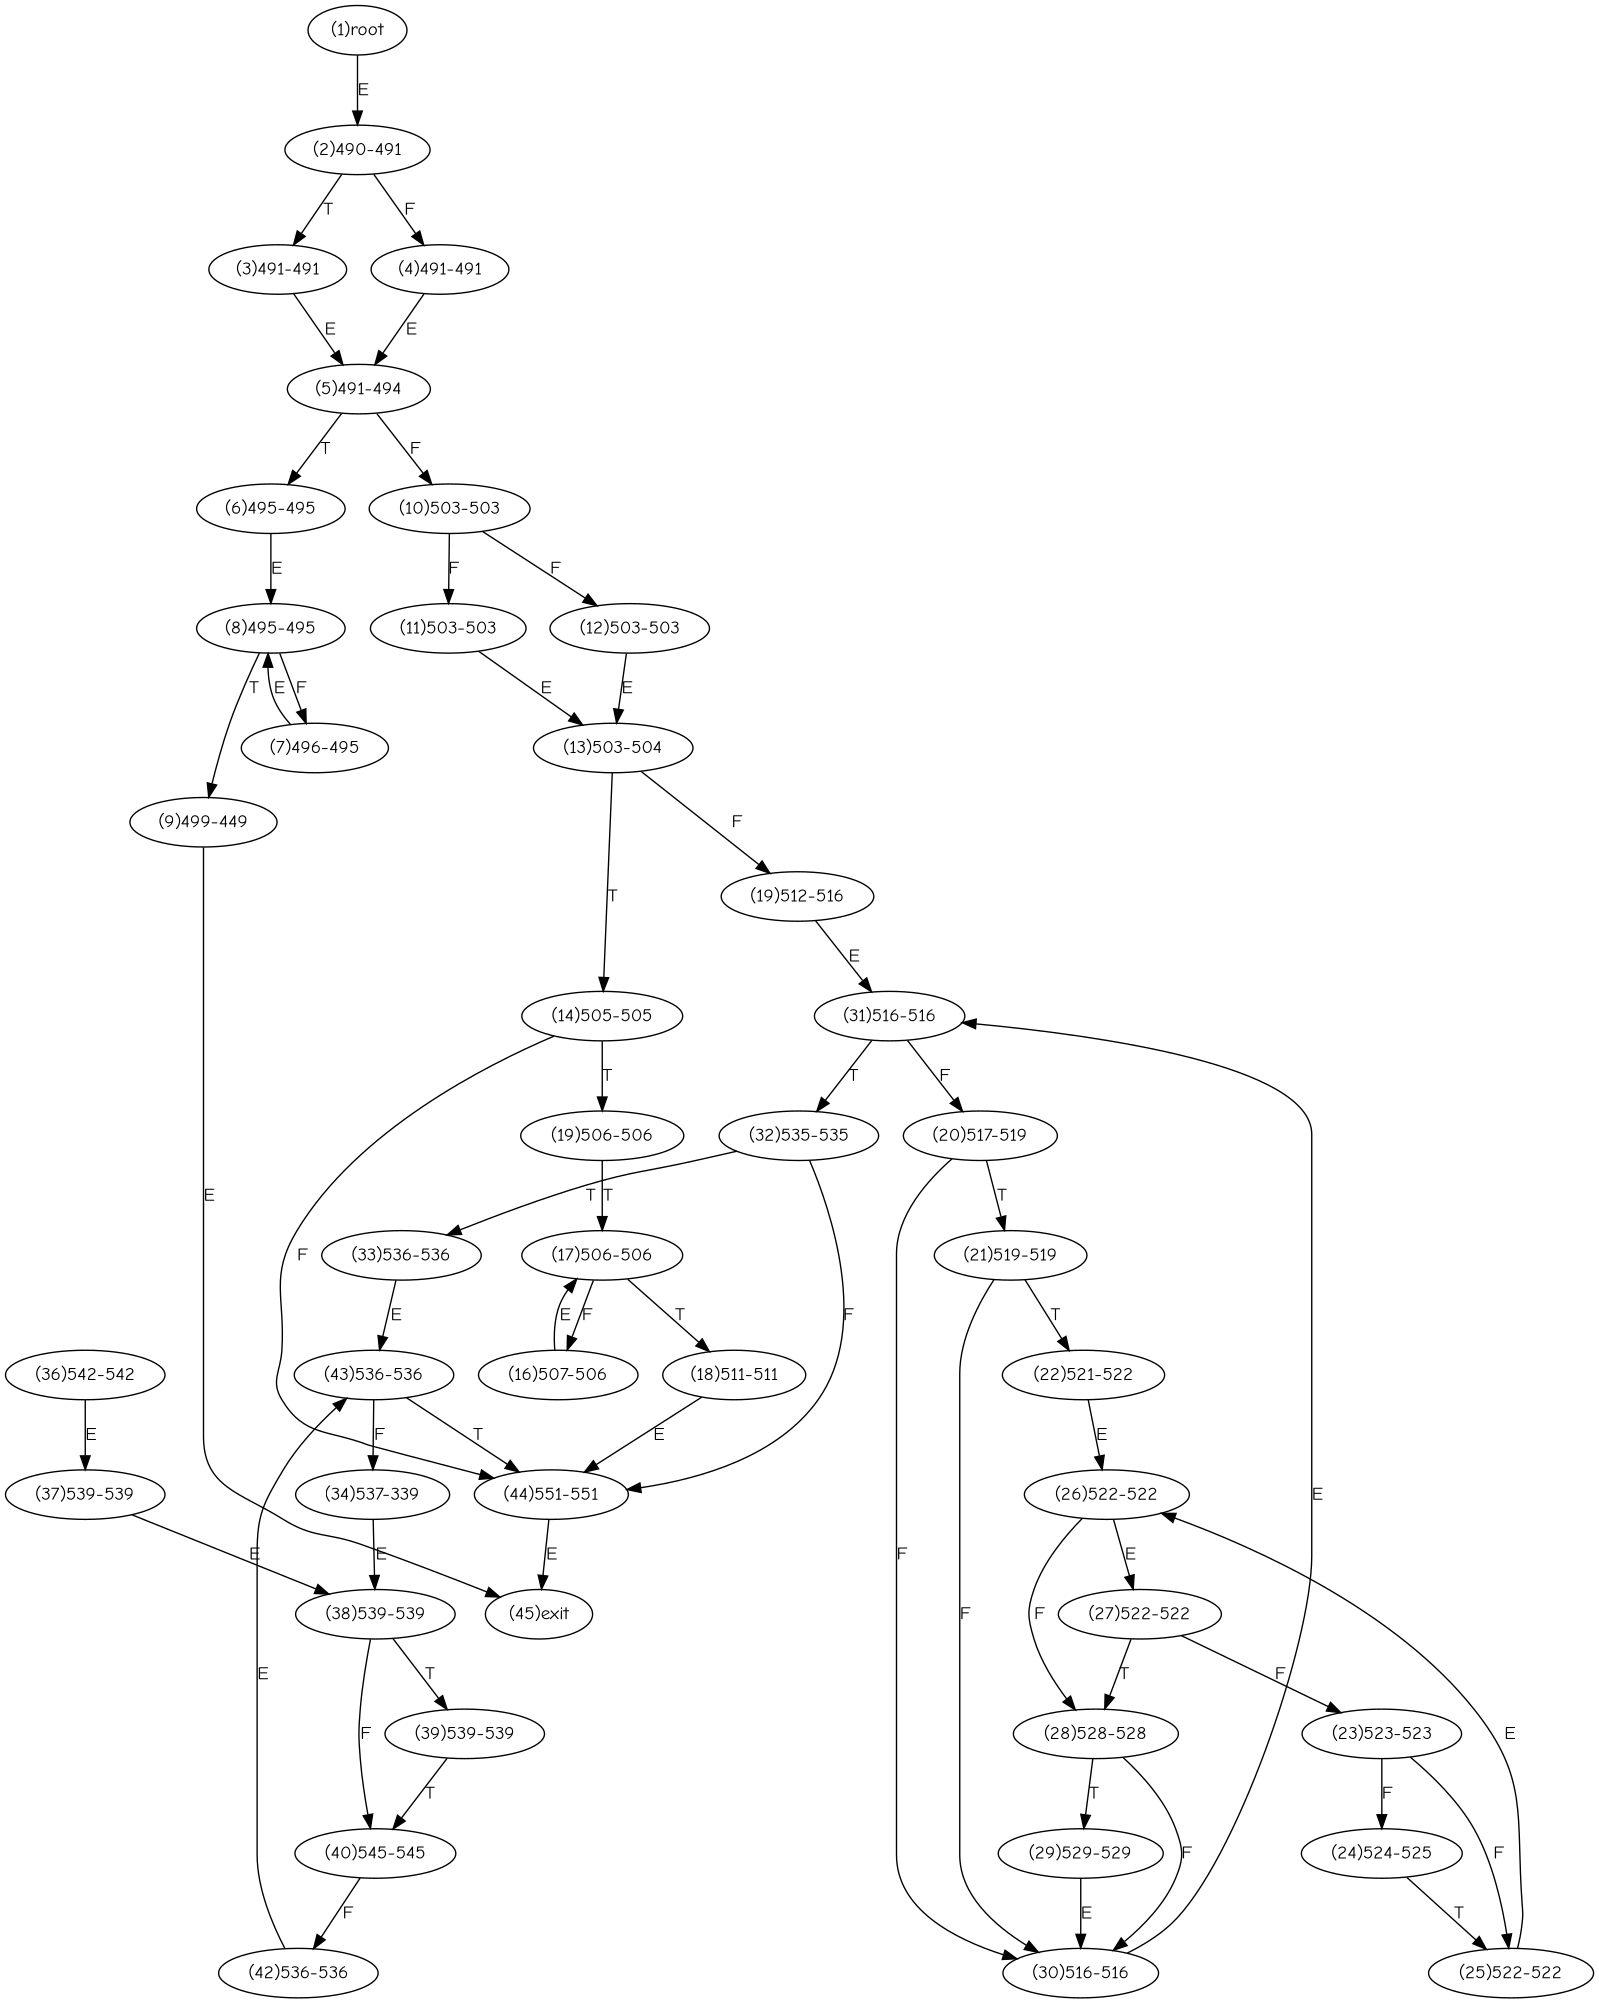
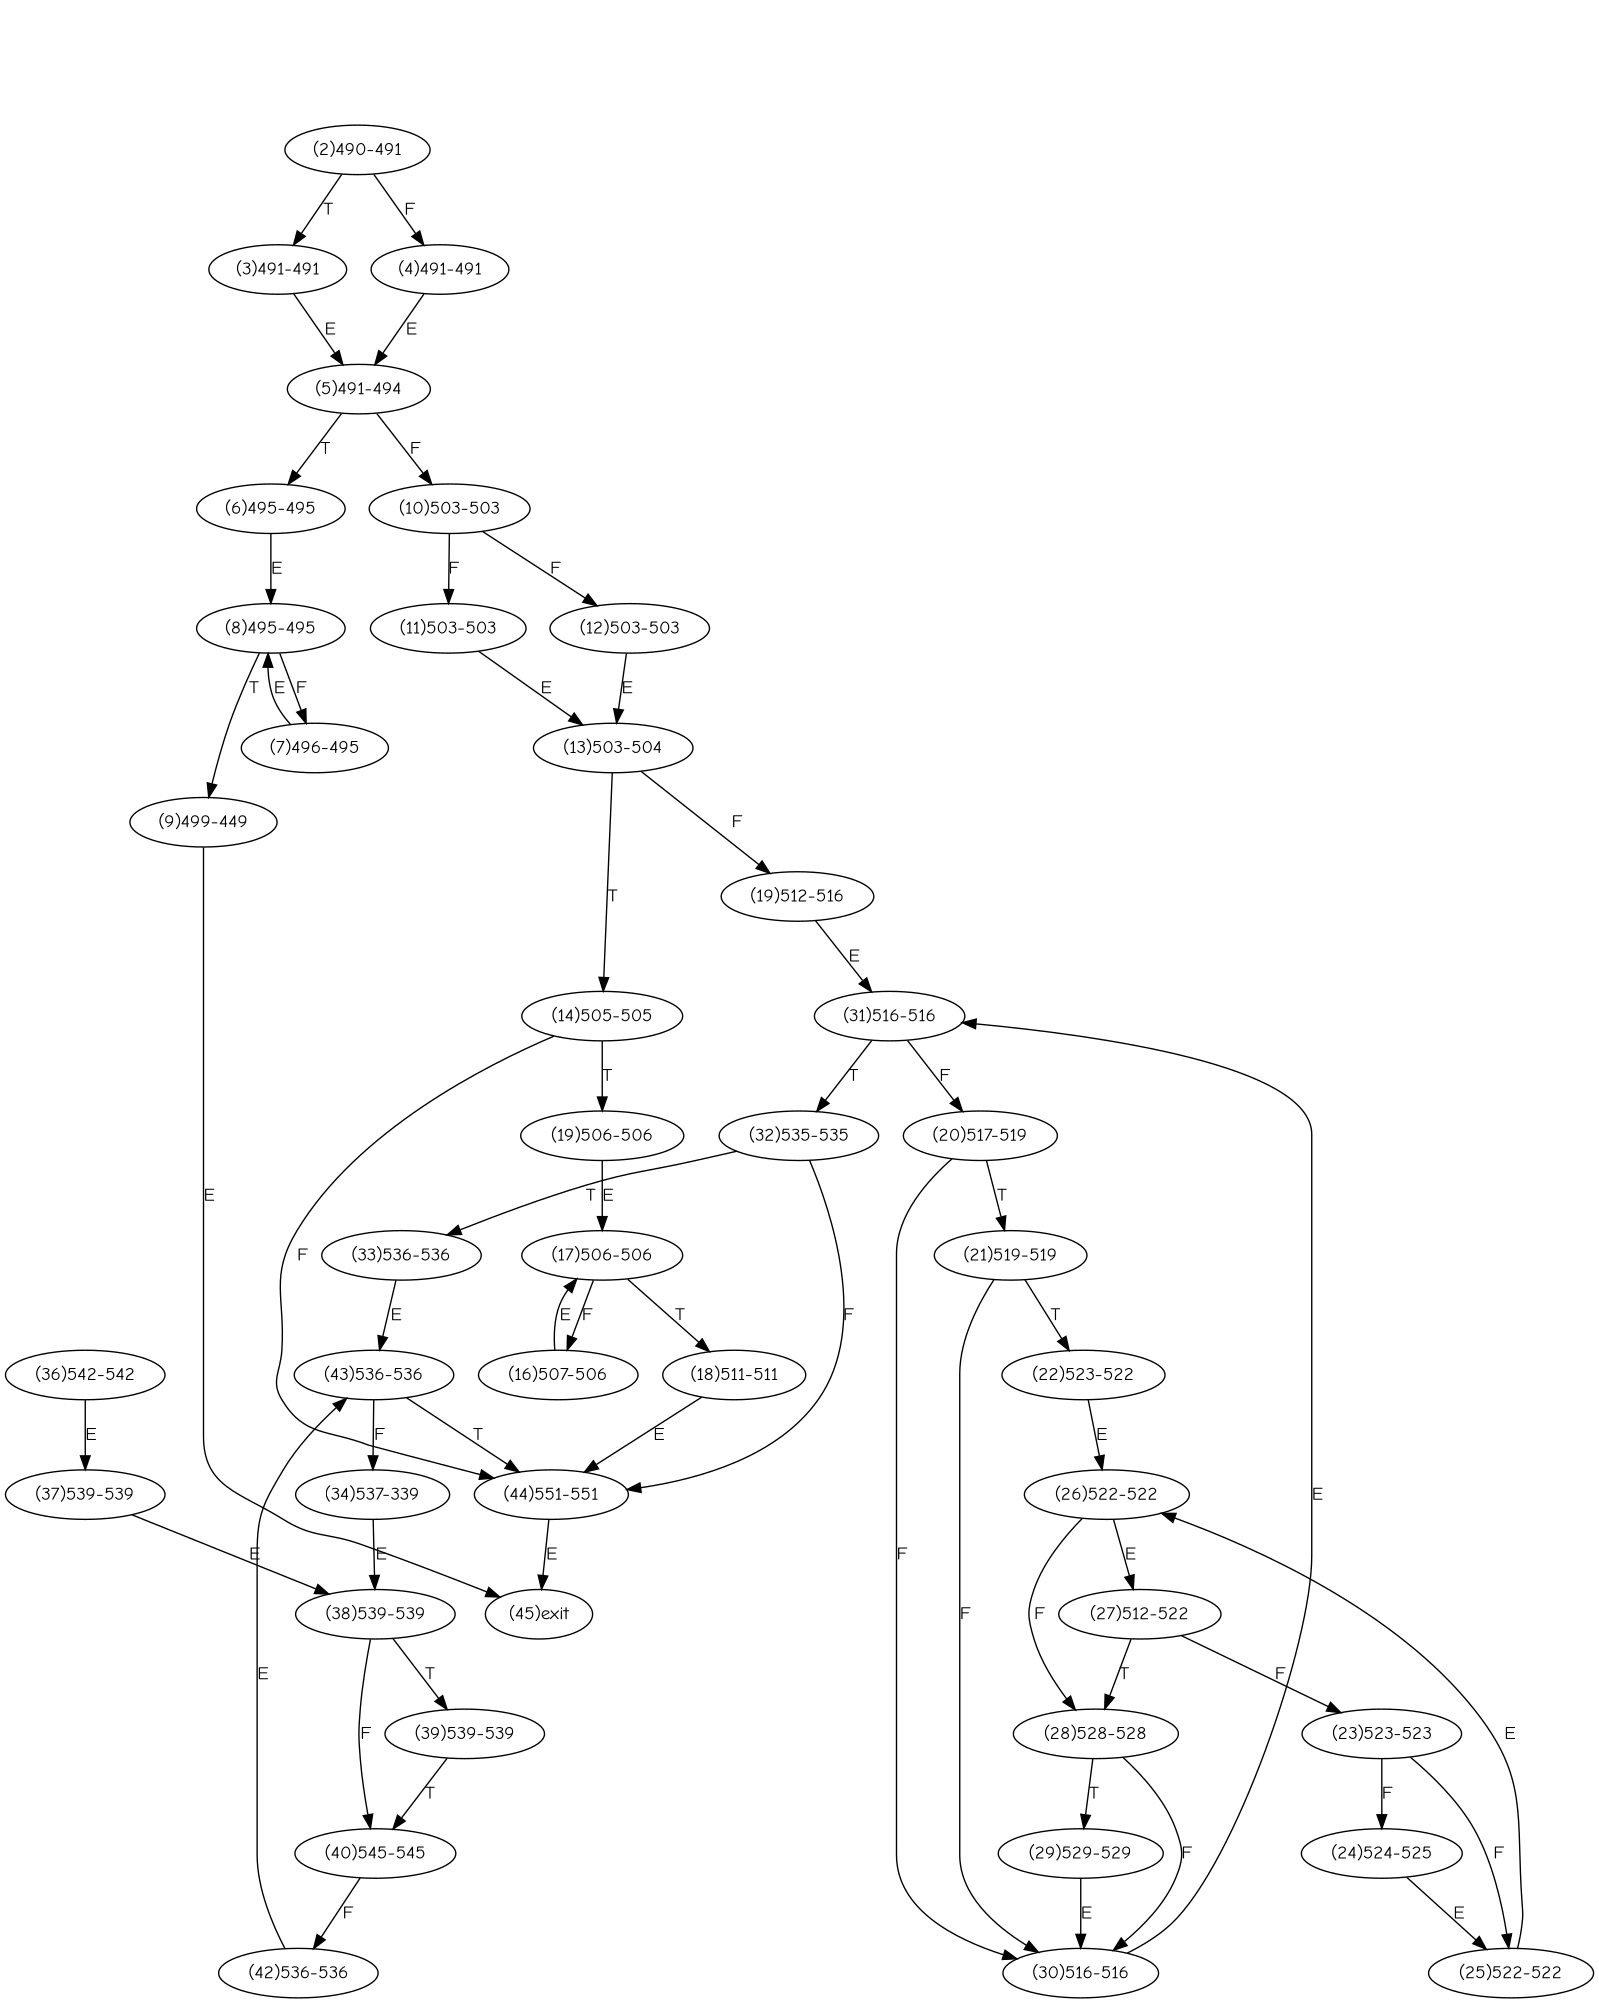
(358, 30) -> none
(608, 1196) -> (608, 1196)
(1084, 1375) -> (1084, 1375)
(1140, 1614) -> (1140, 1614)
(1460, 1913) -> (1460, 1913)
